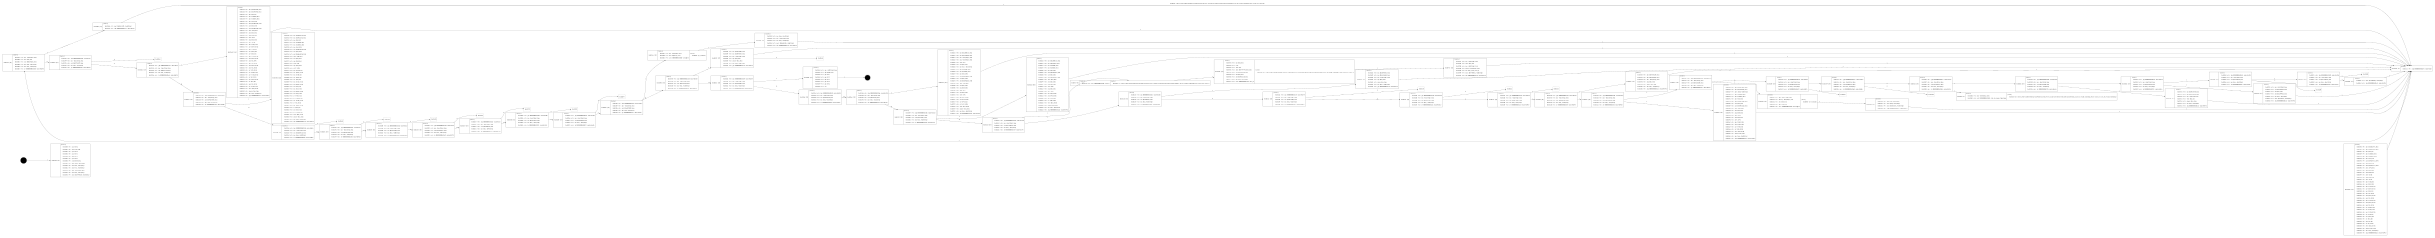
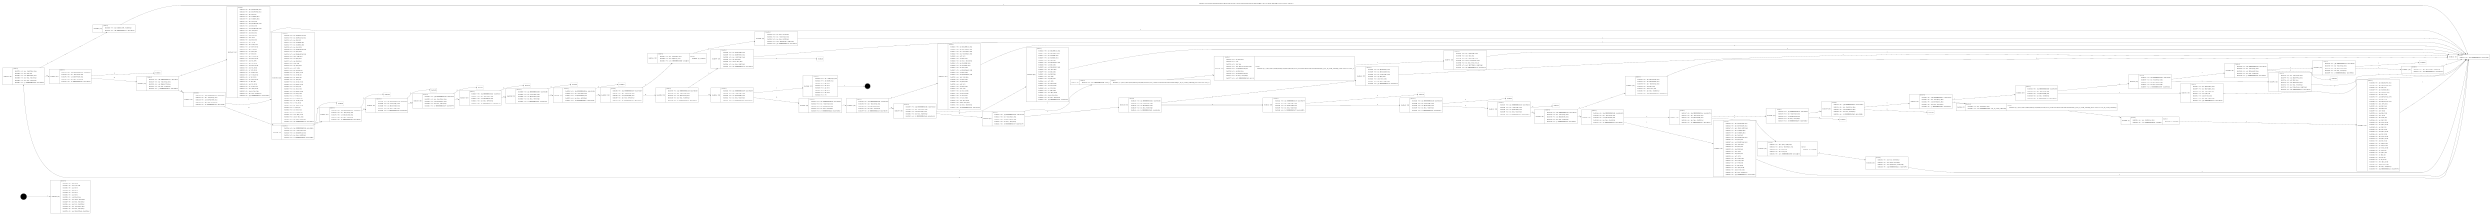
none -> (2150, 121)
